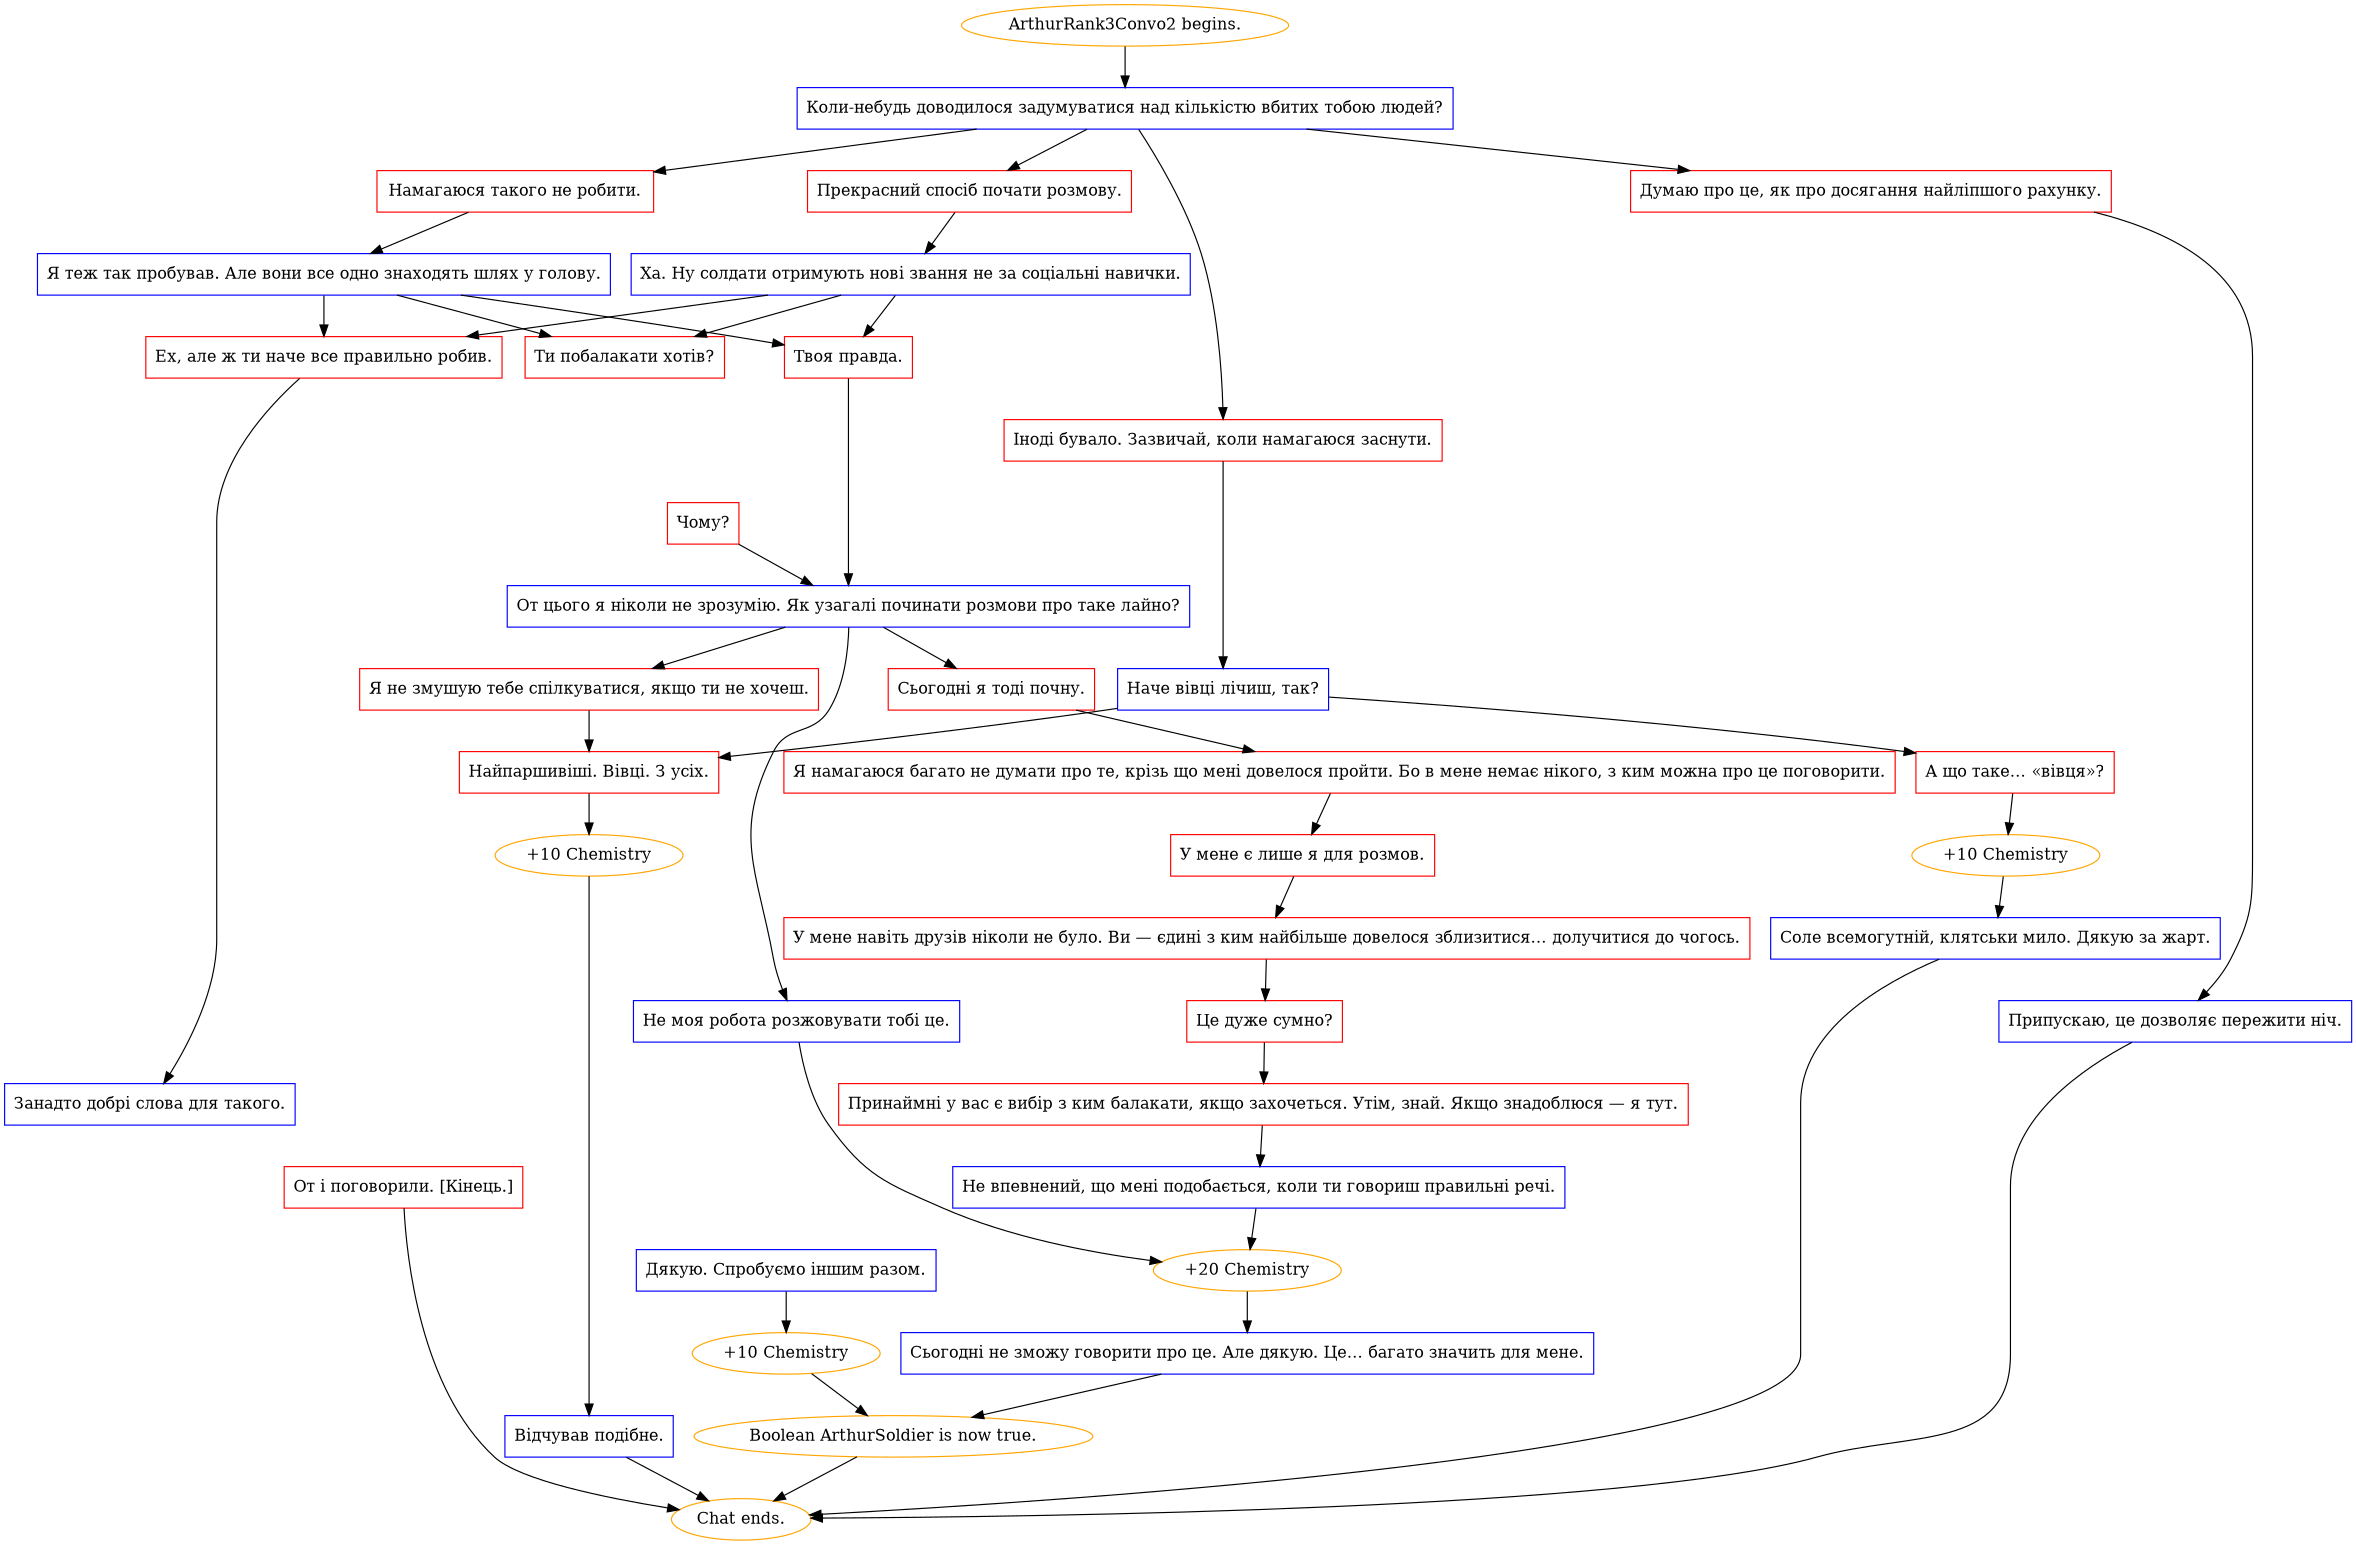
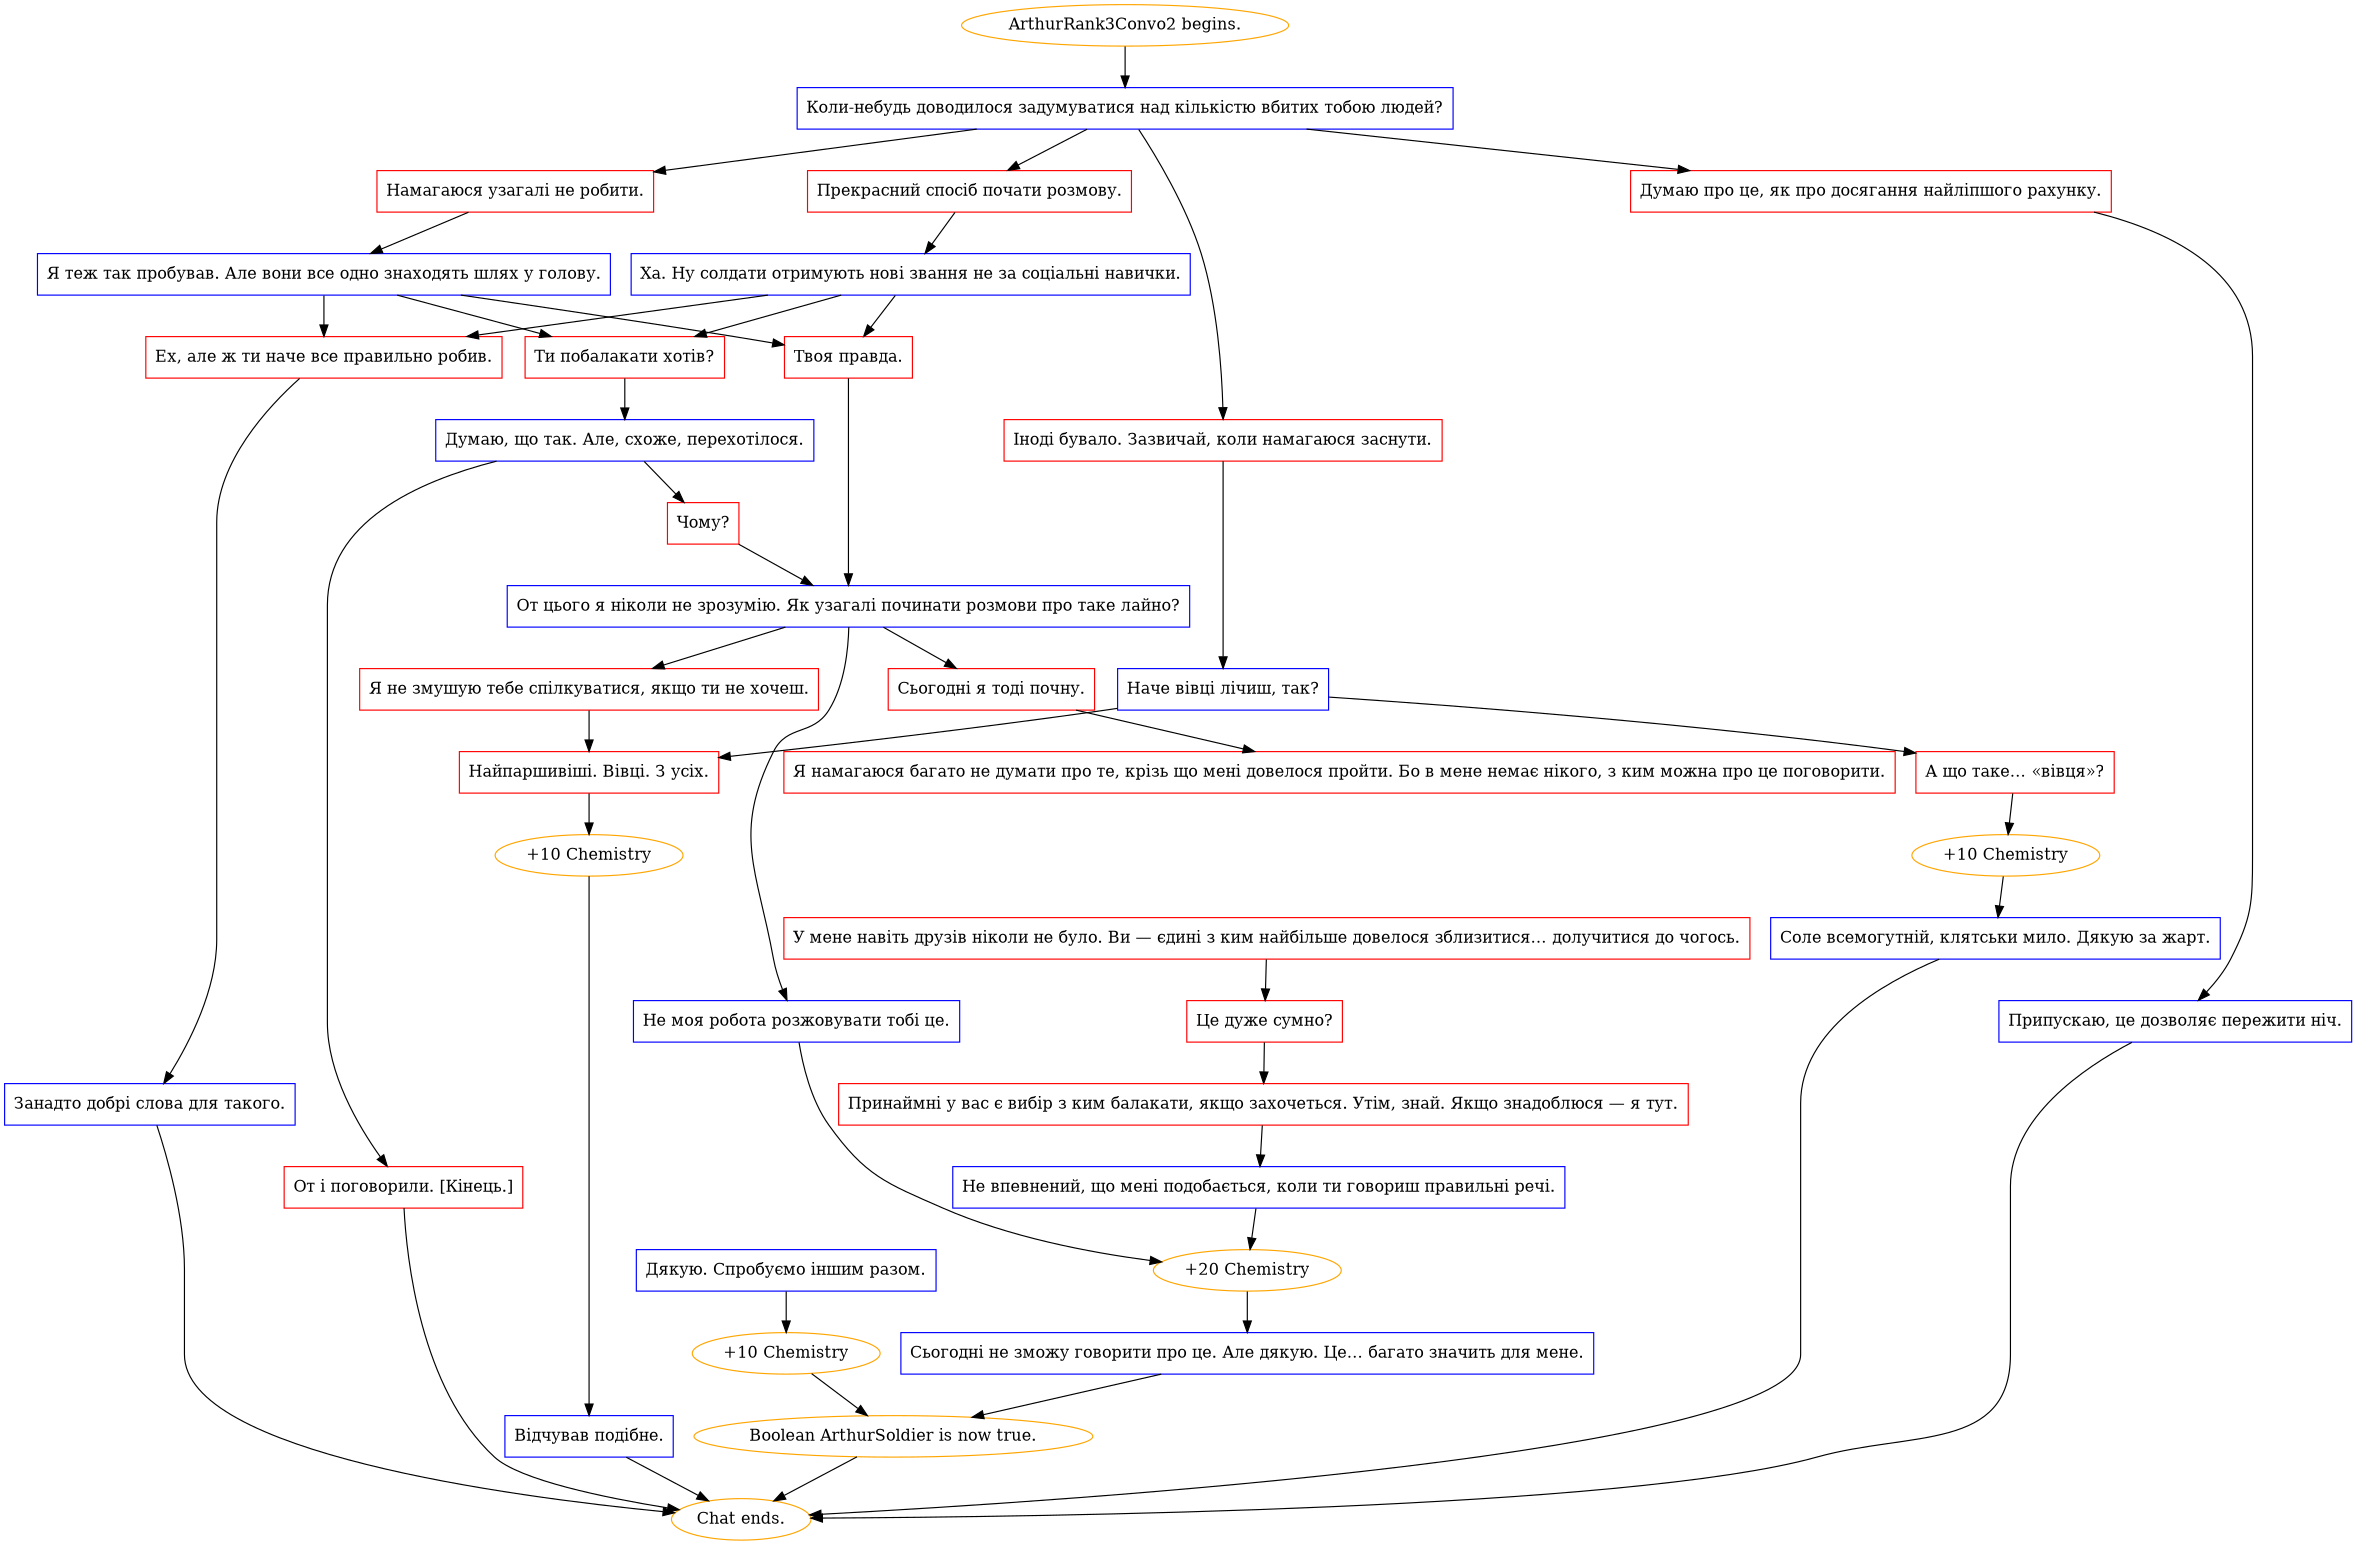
(515, 191) -> (515, 191)
none -> (625, 440)
(1303, 855) -> none
none -> (292, 1442)
